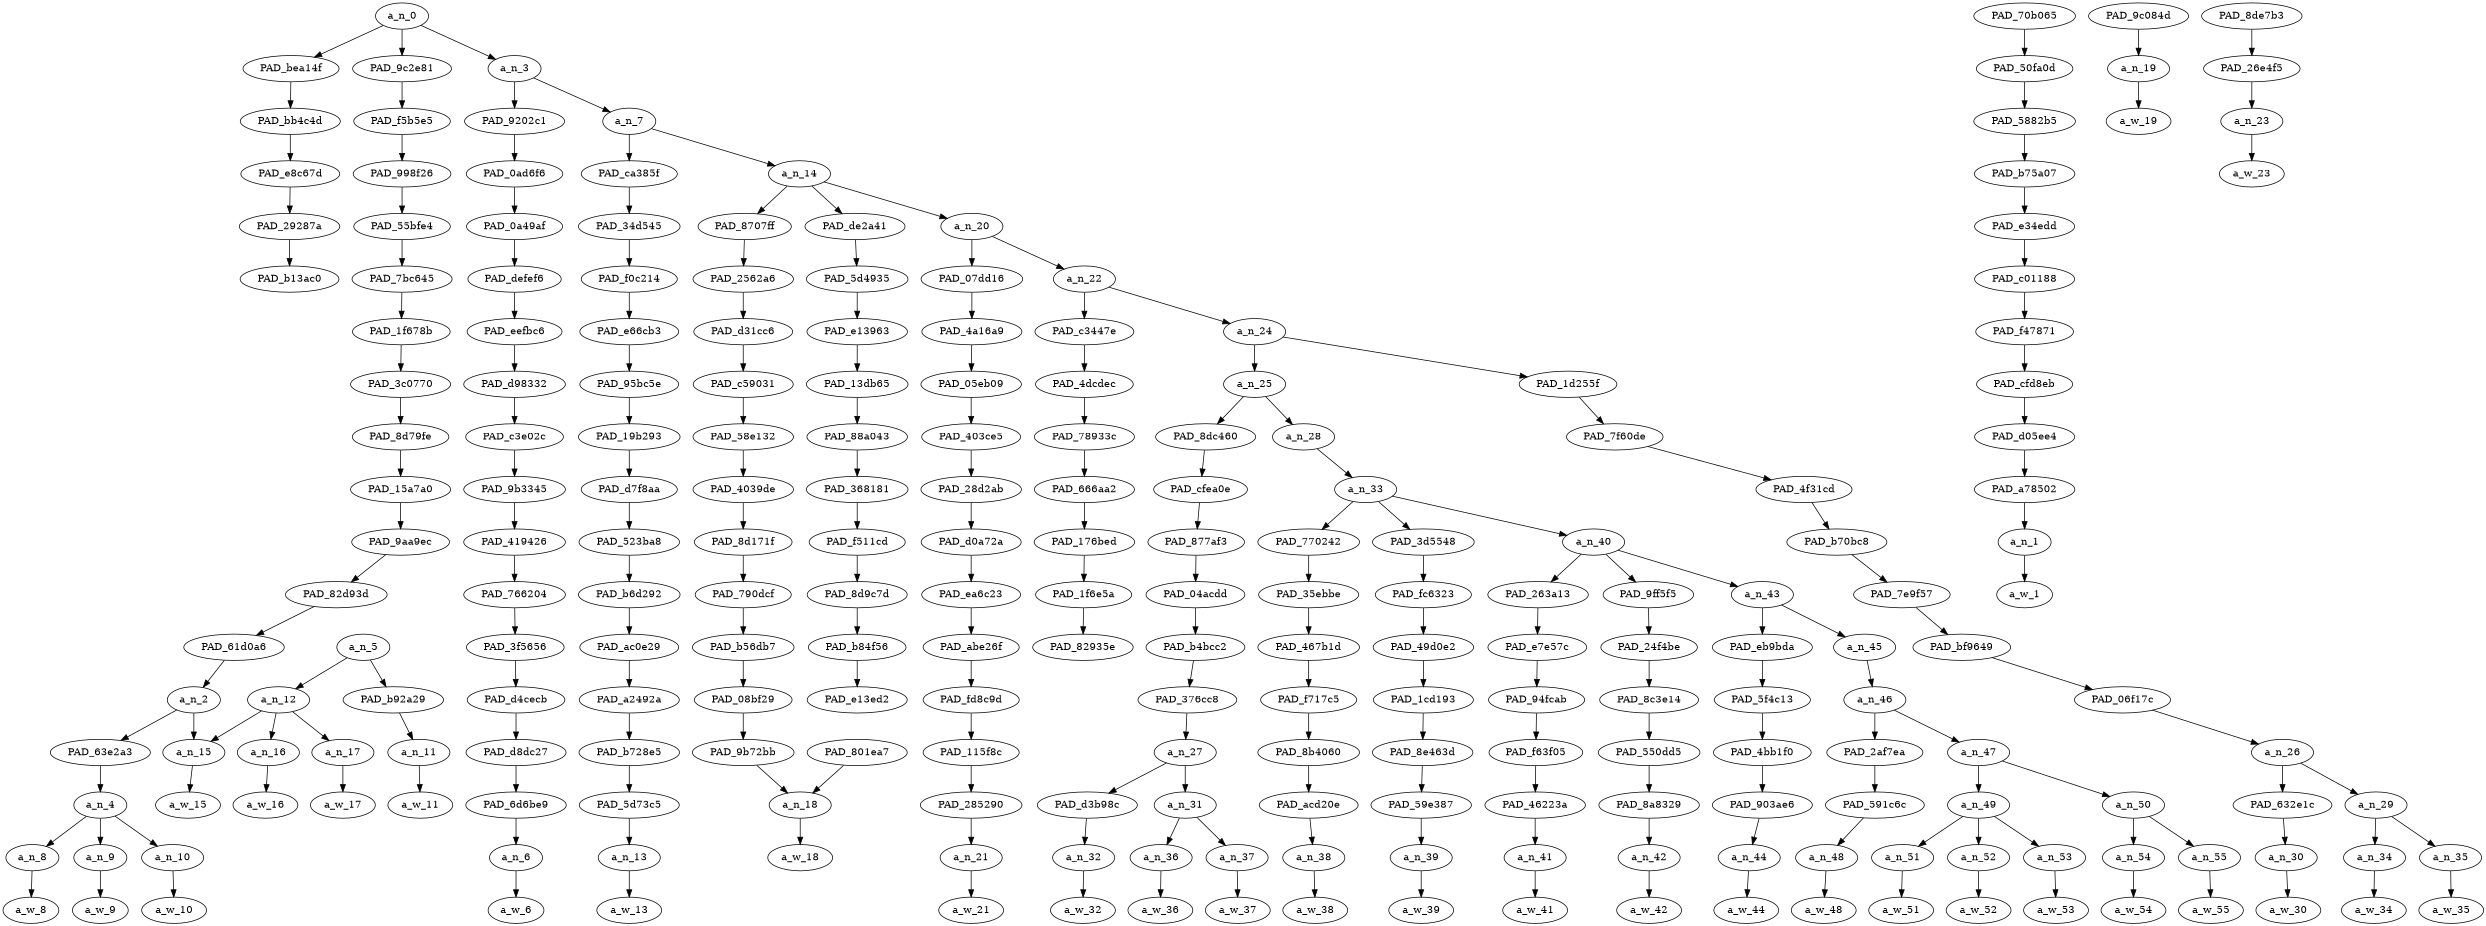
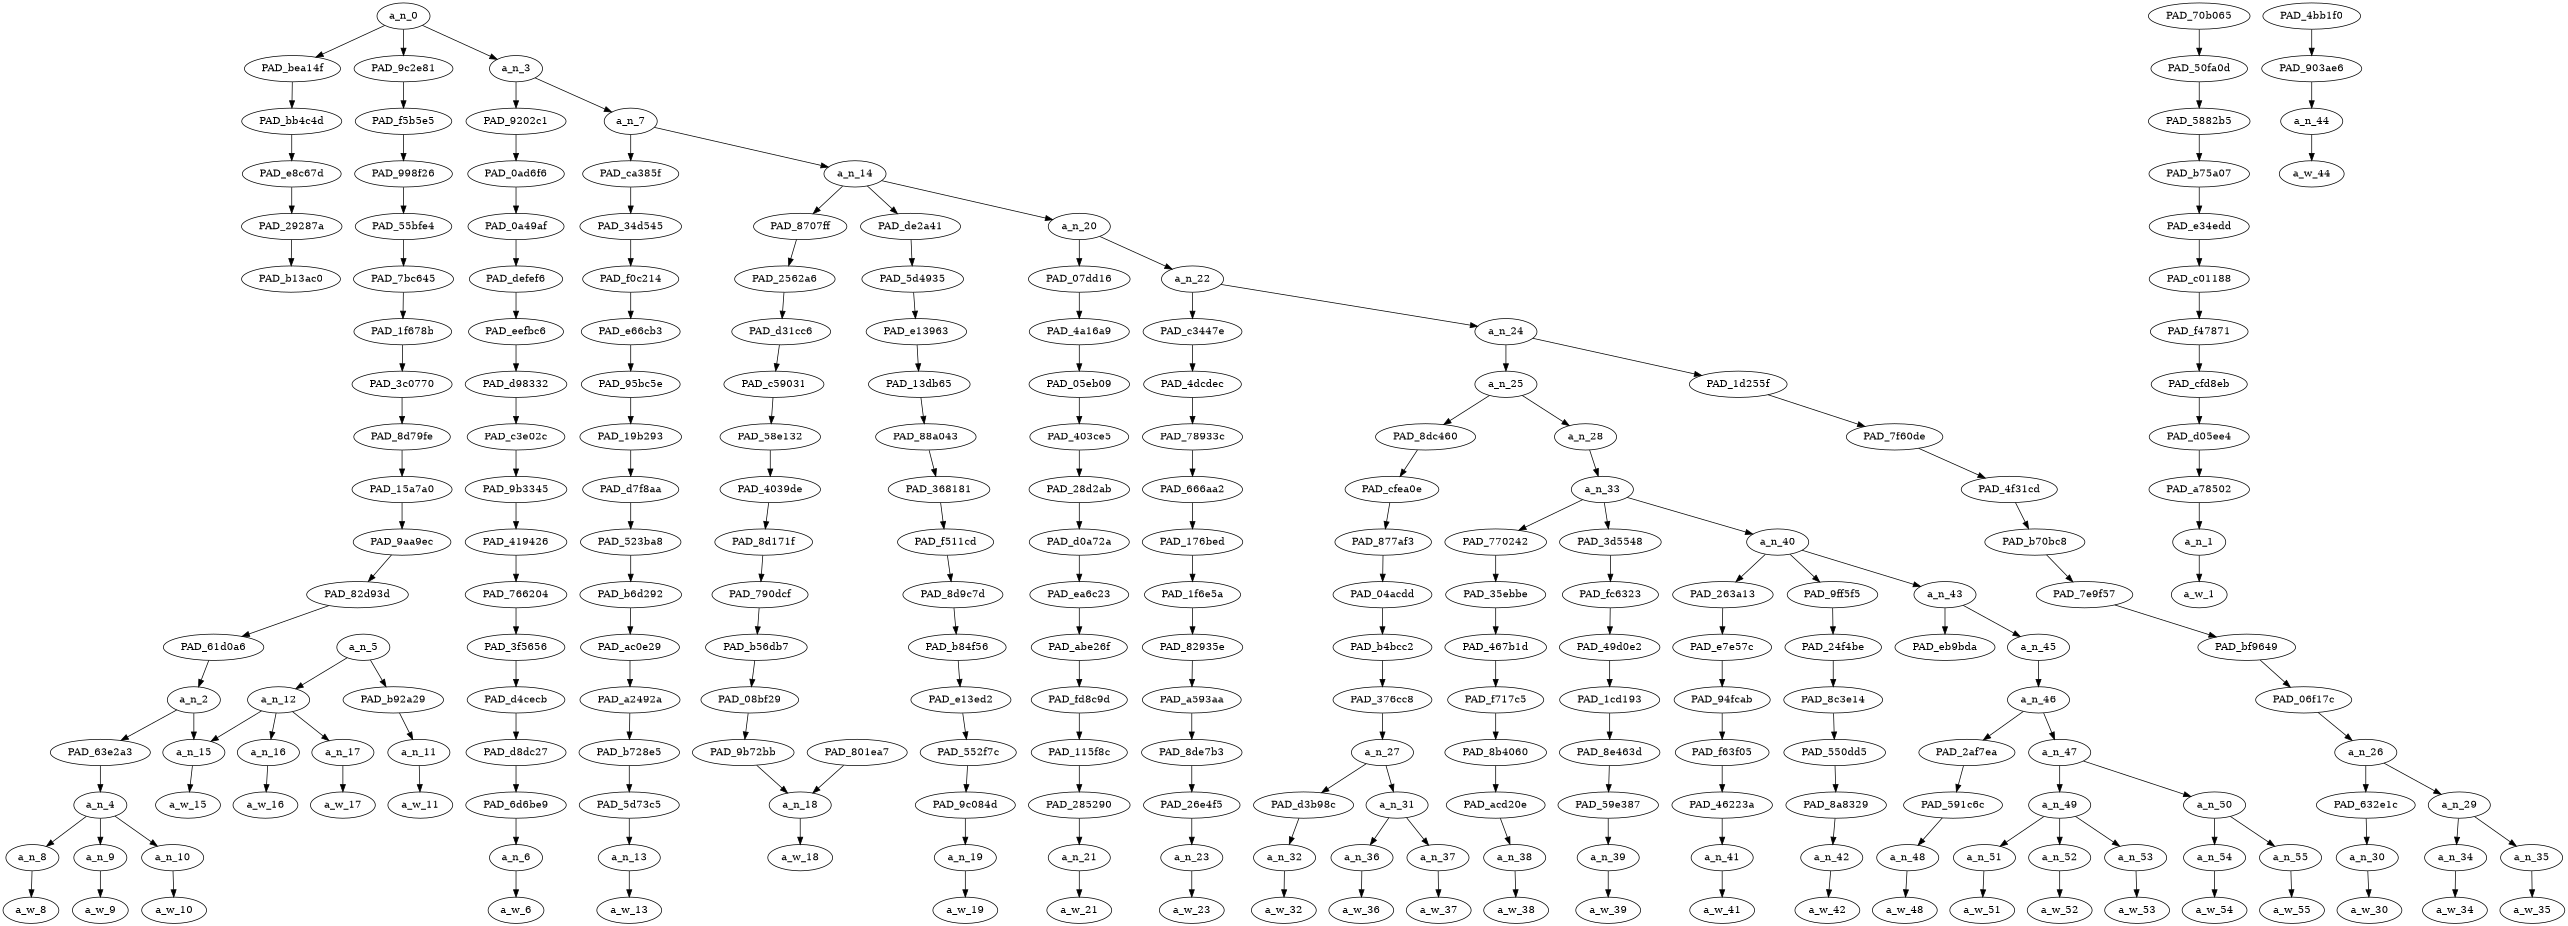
none -> (1192, 700)
(1762, 700) -> none
none -> (968, 752)
